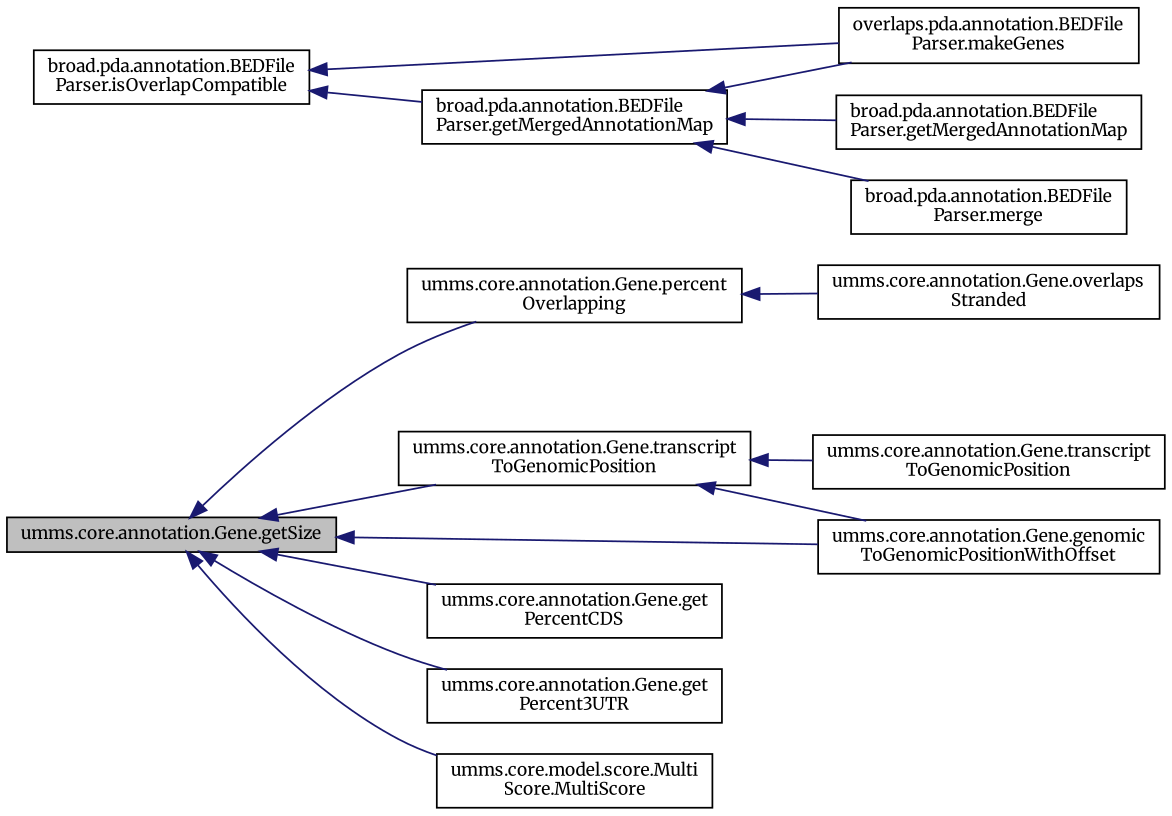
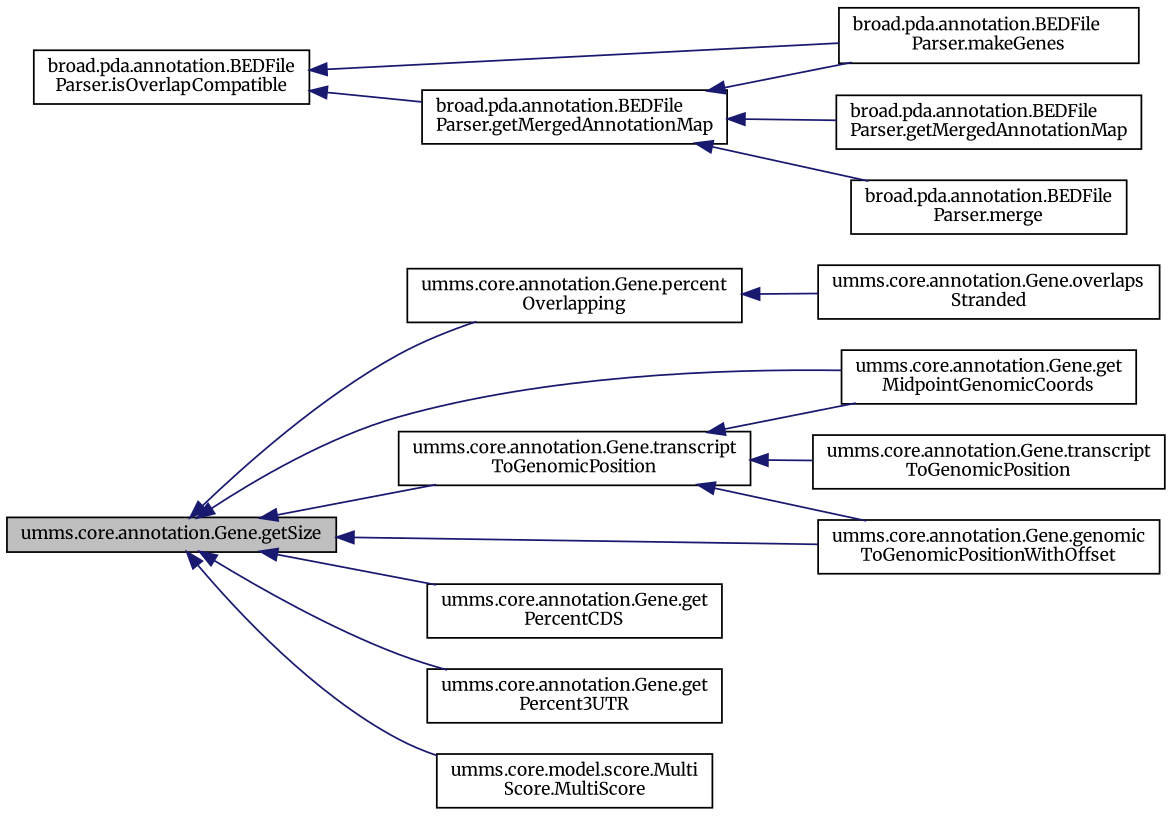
(989, 36) -> (989, 36)
none -> (989, 377)
